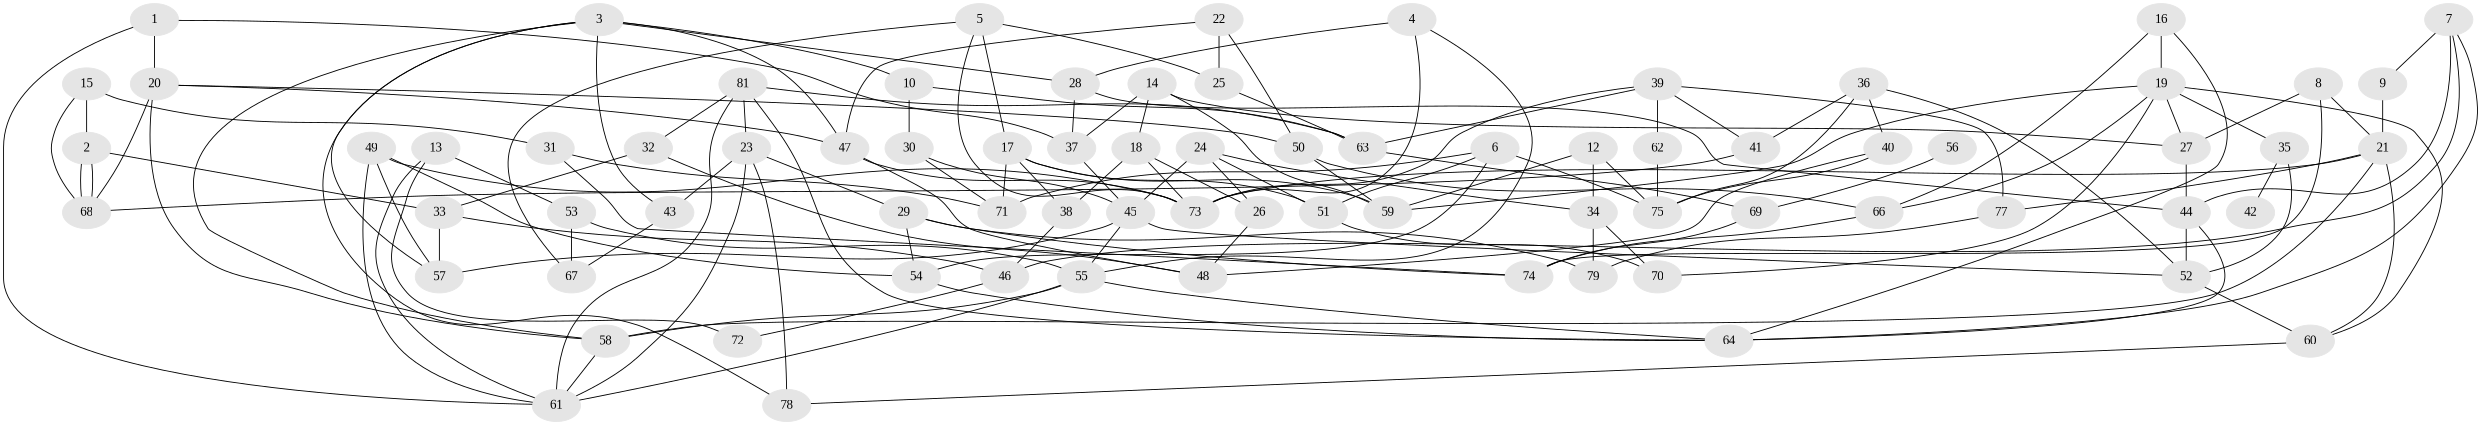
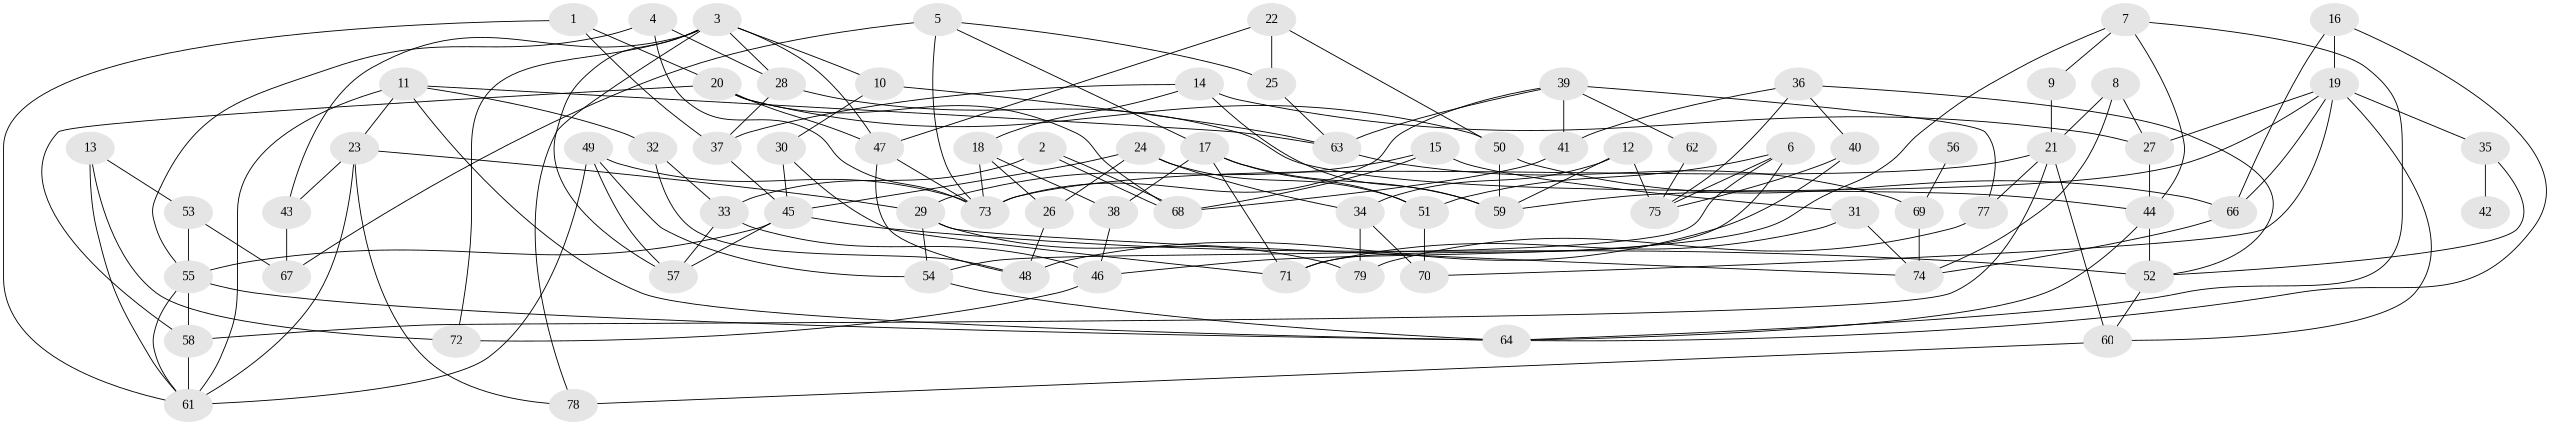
(743, 84) -> (404, 84)
(87, 116) -> (1151, 173)
(195, 185) -> (479, 109)
